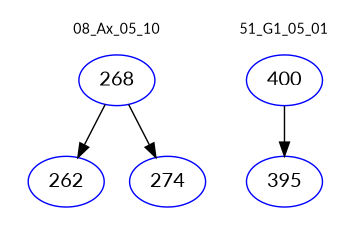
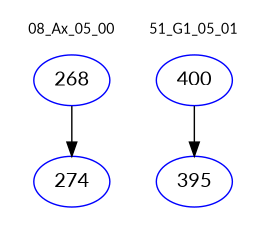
(117, 30) -> (72, 30)
(66, 182) -> none
